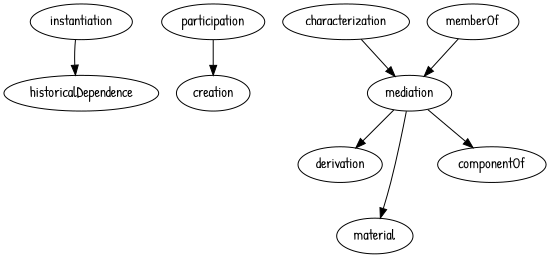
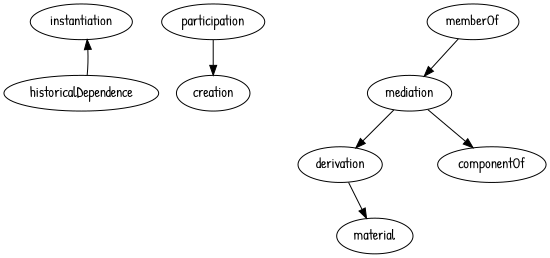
(346, 22) -> none
(75, 52) -> (88, 62)
(396, 160) -> (355, 196)
